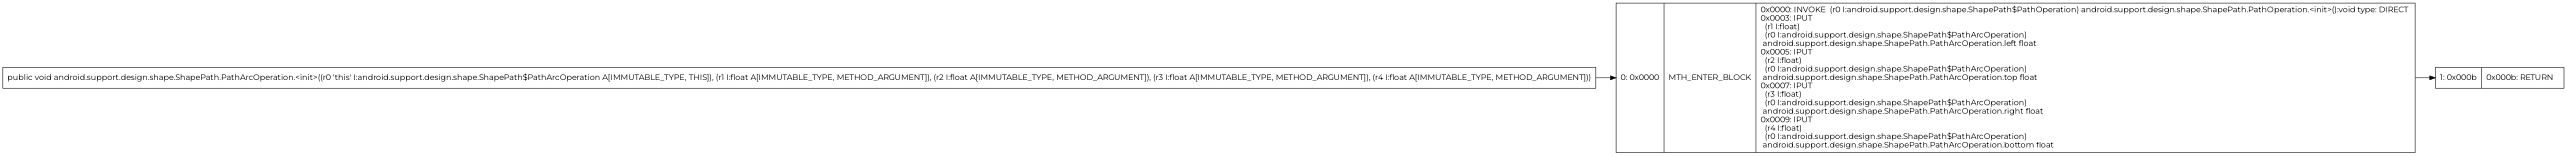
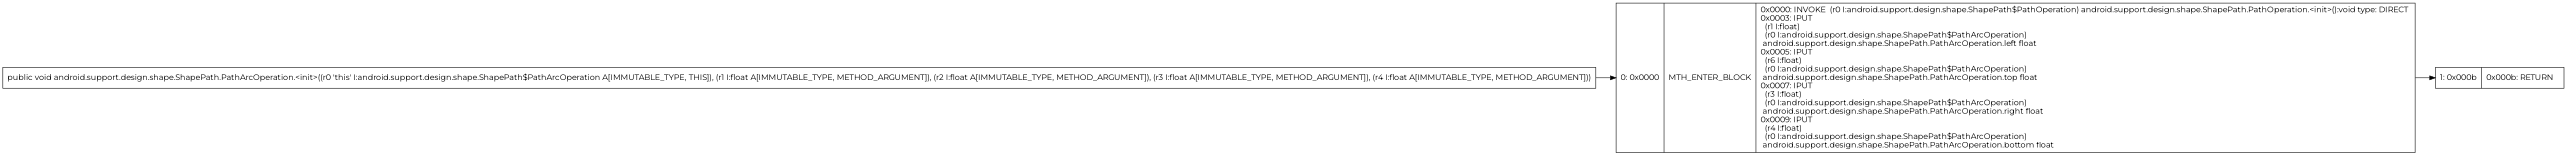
(1781, 61) -> (1781, 61)
